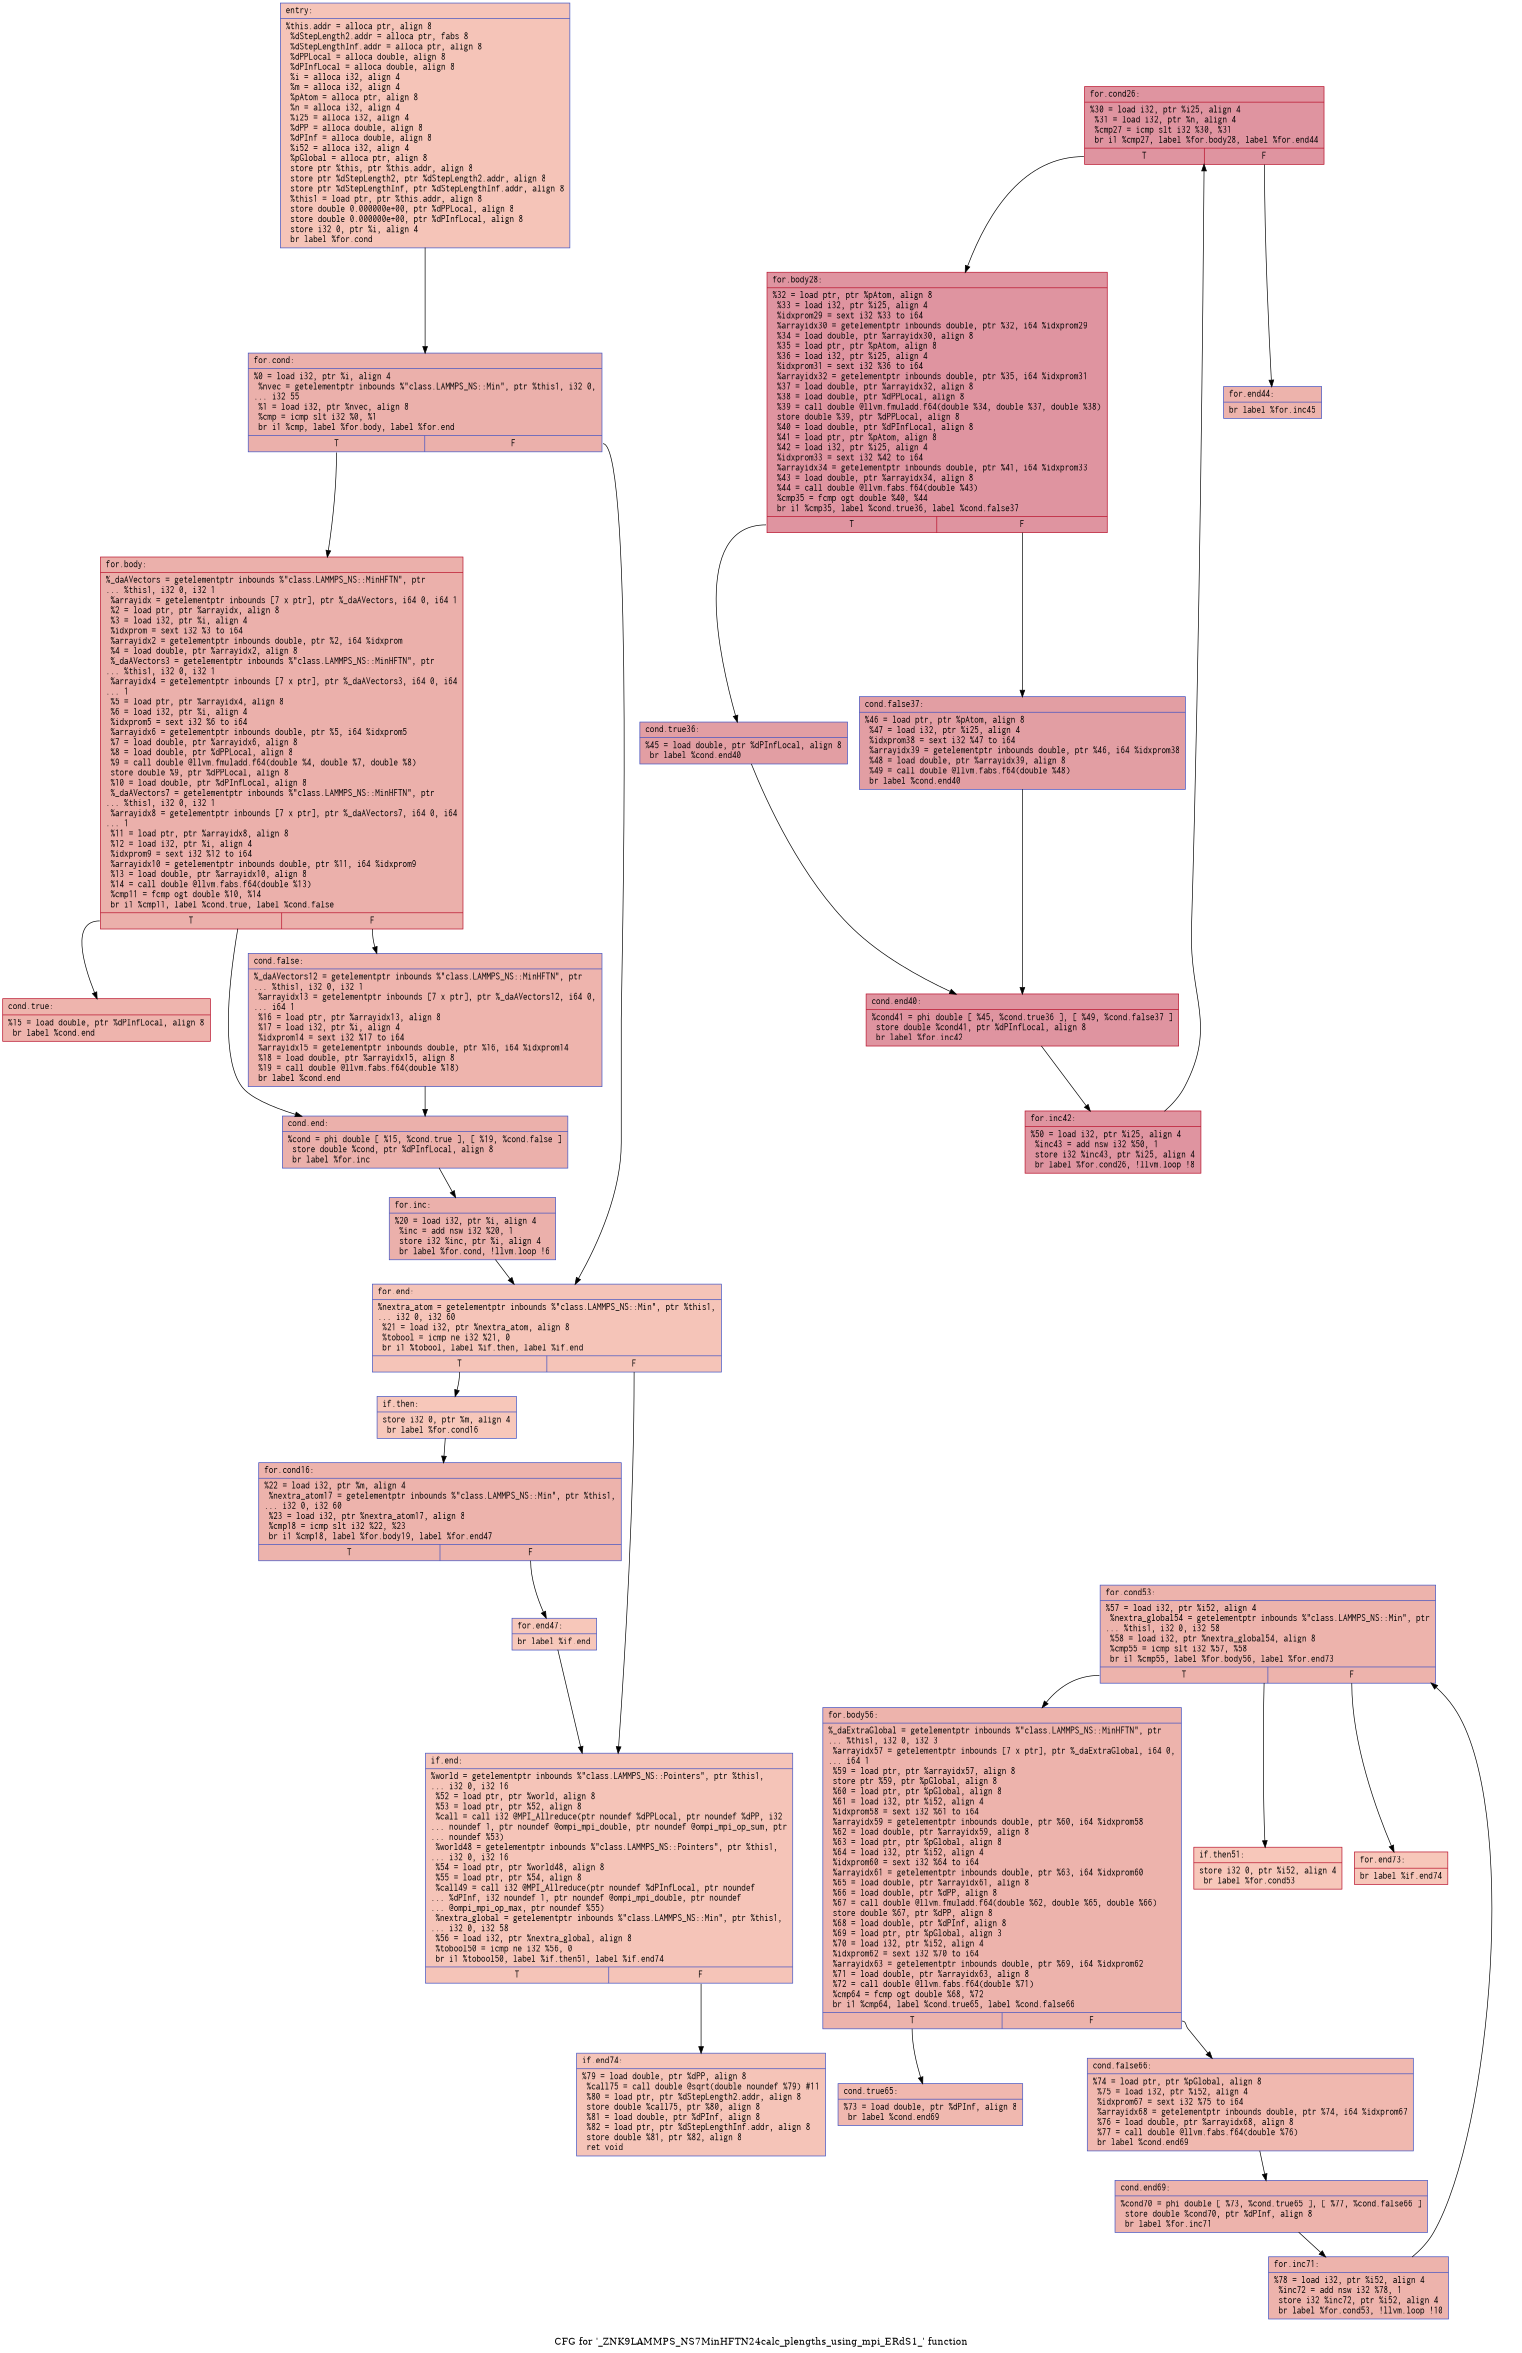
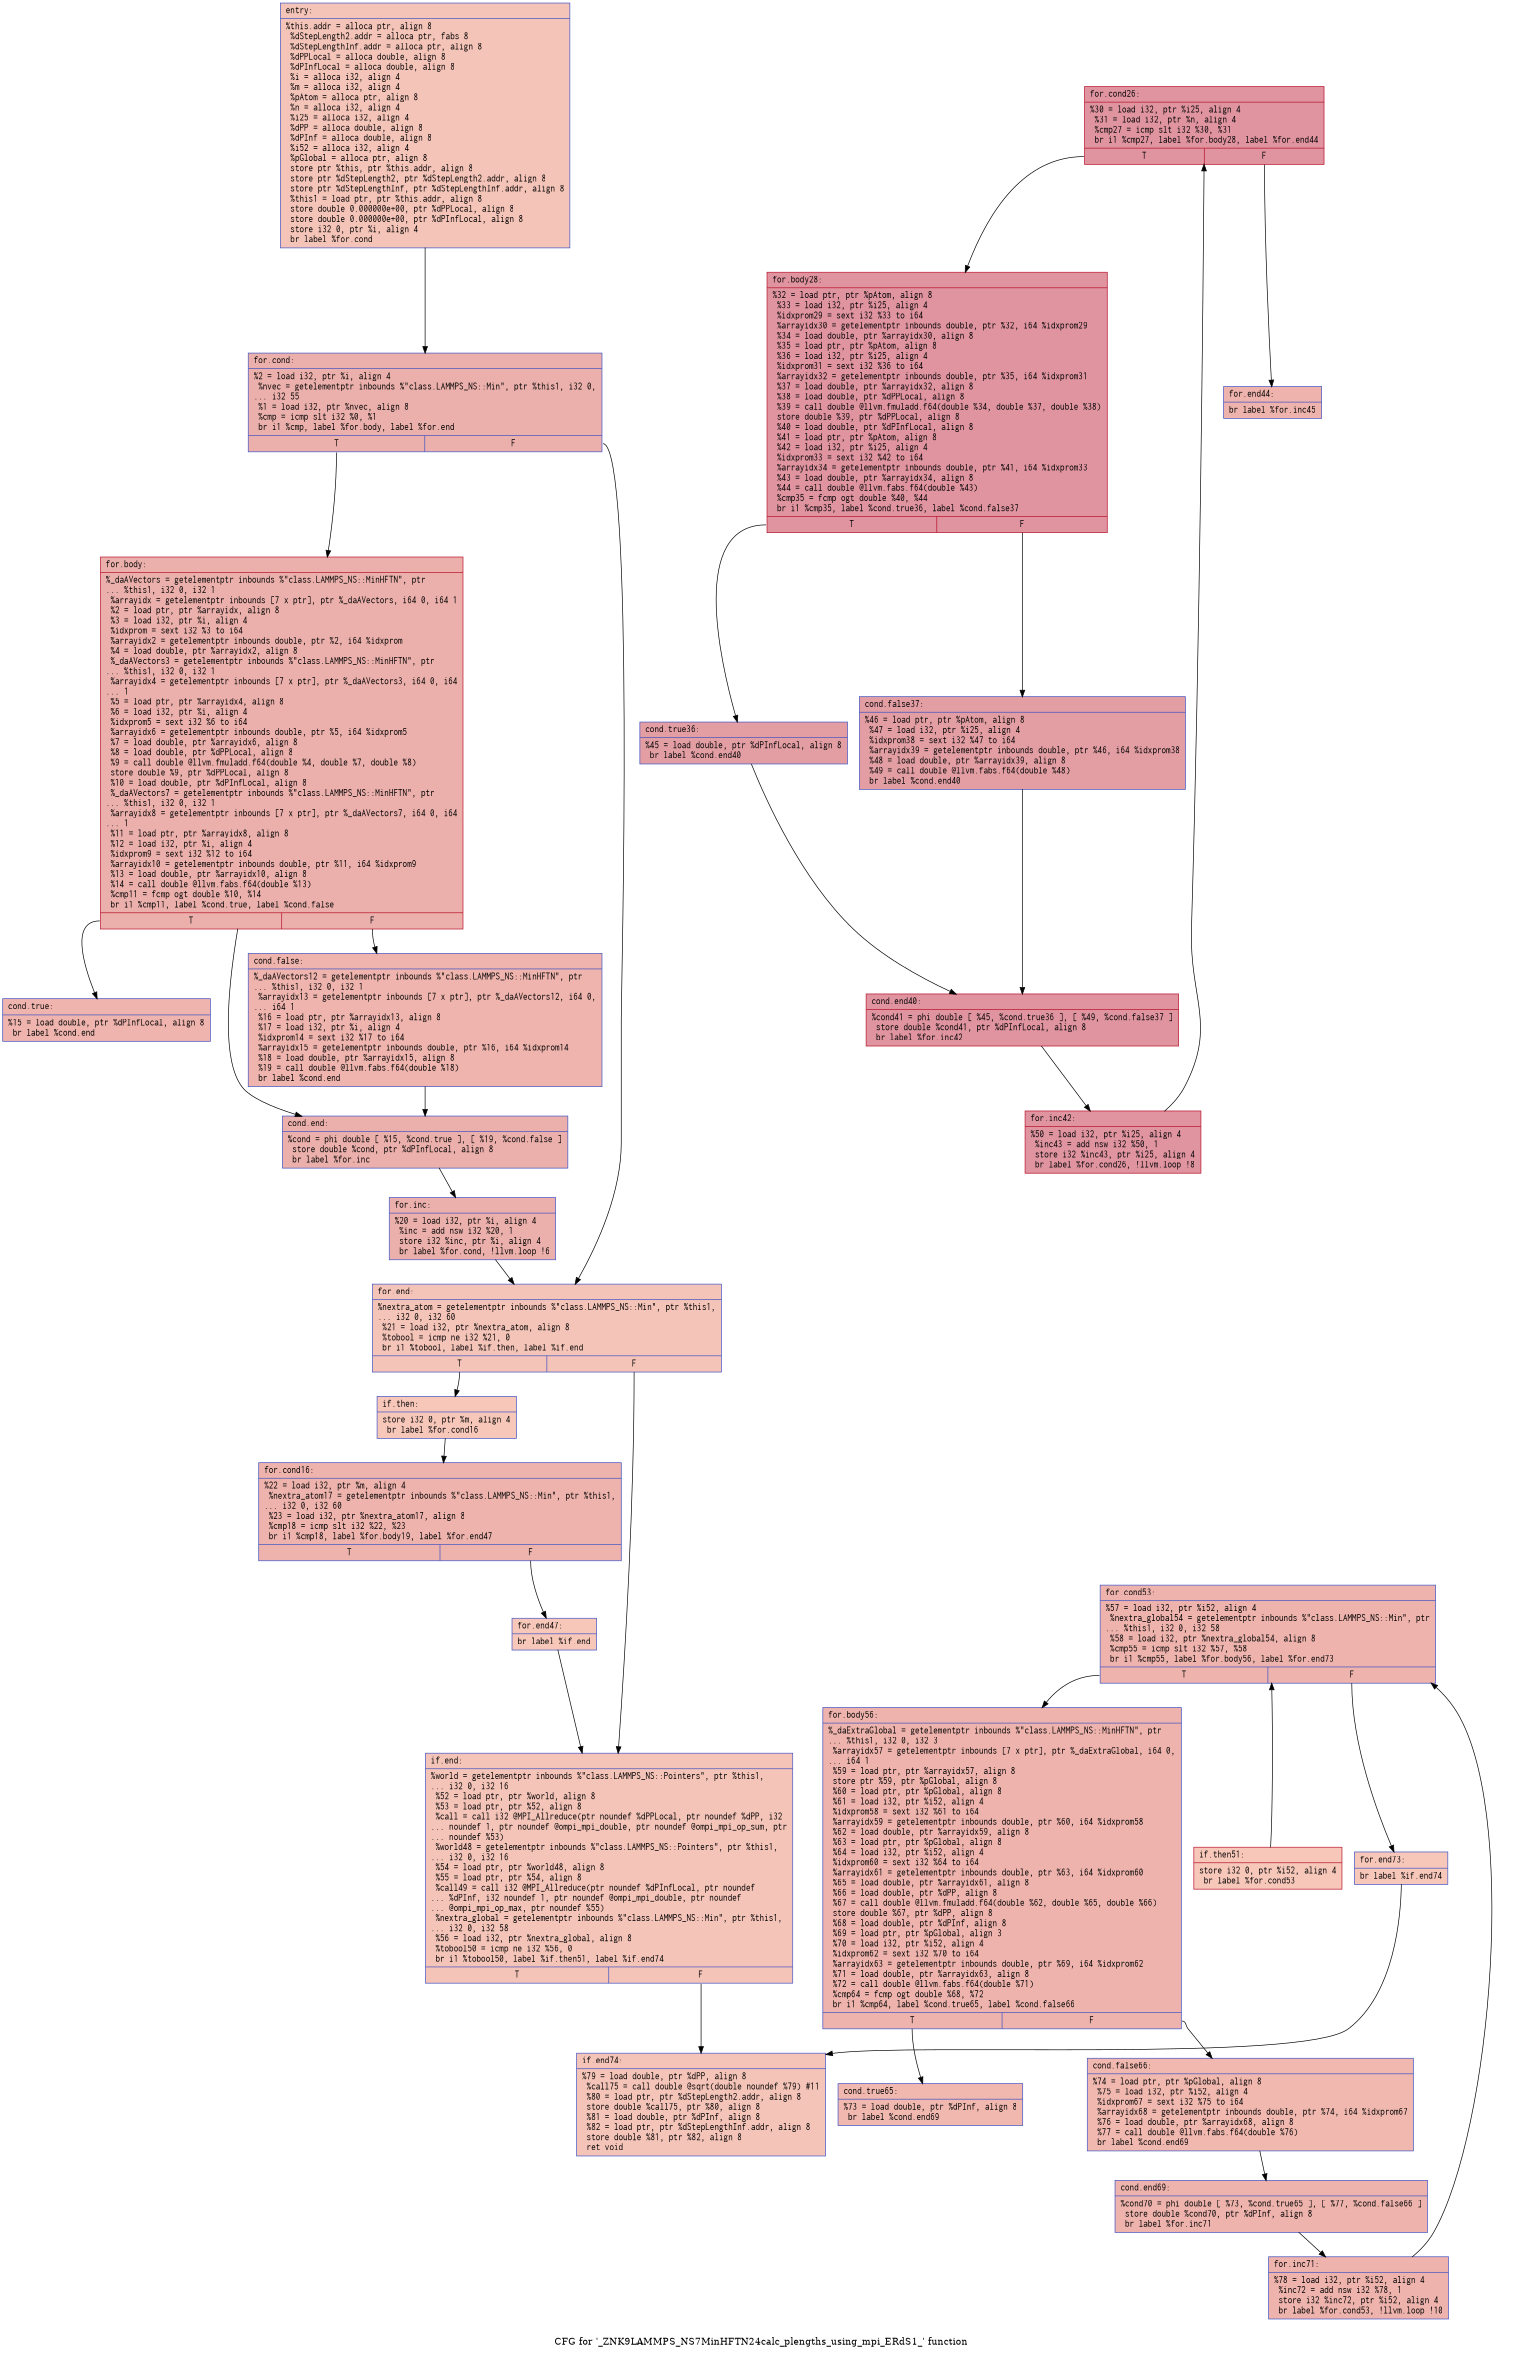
(322, 376) -> (322, 376)
(107, 1020) -> (107, 1020)
(1263, 1762) -> (1272, 1769)
(1401, 1868) -> (1401, 1868)
none -> (1171, 2049)
